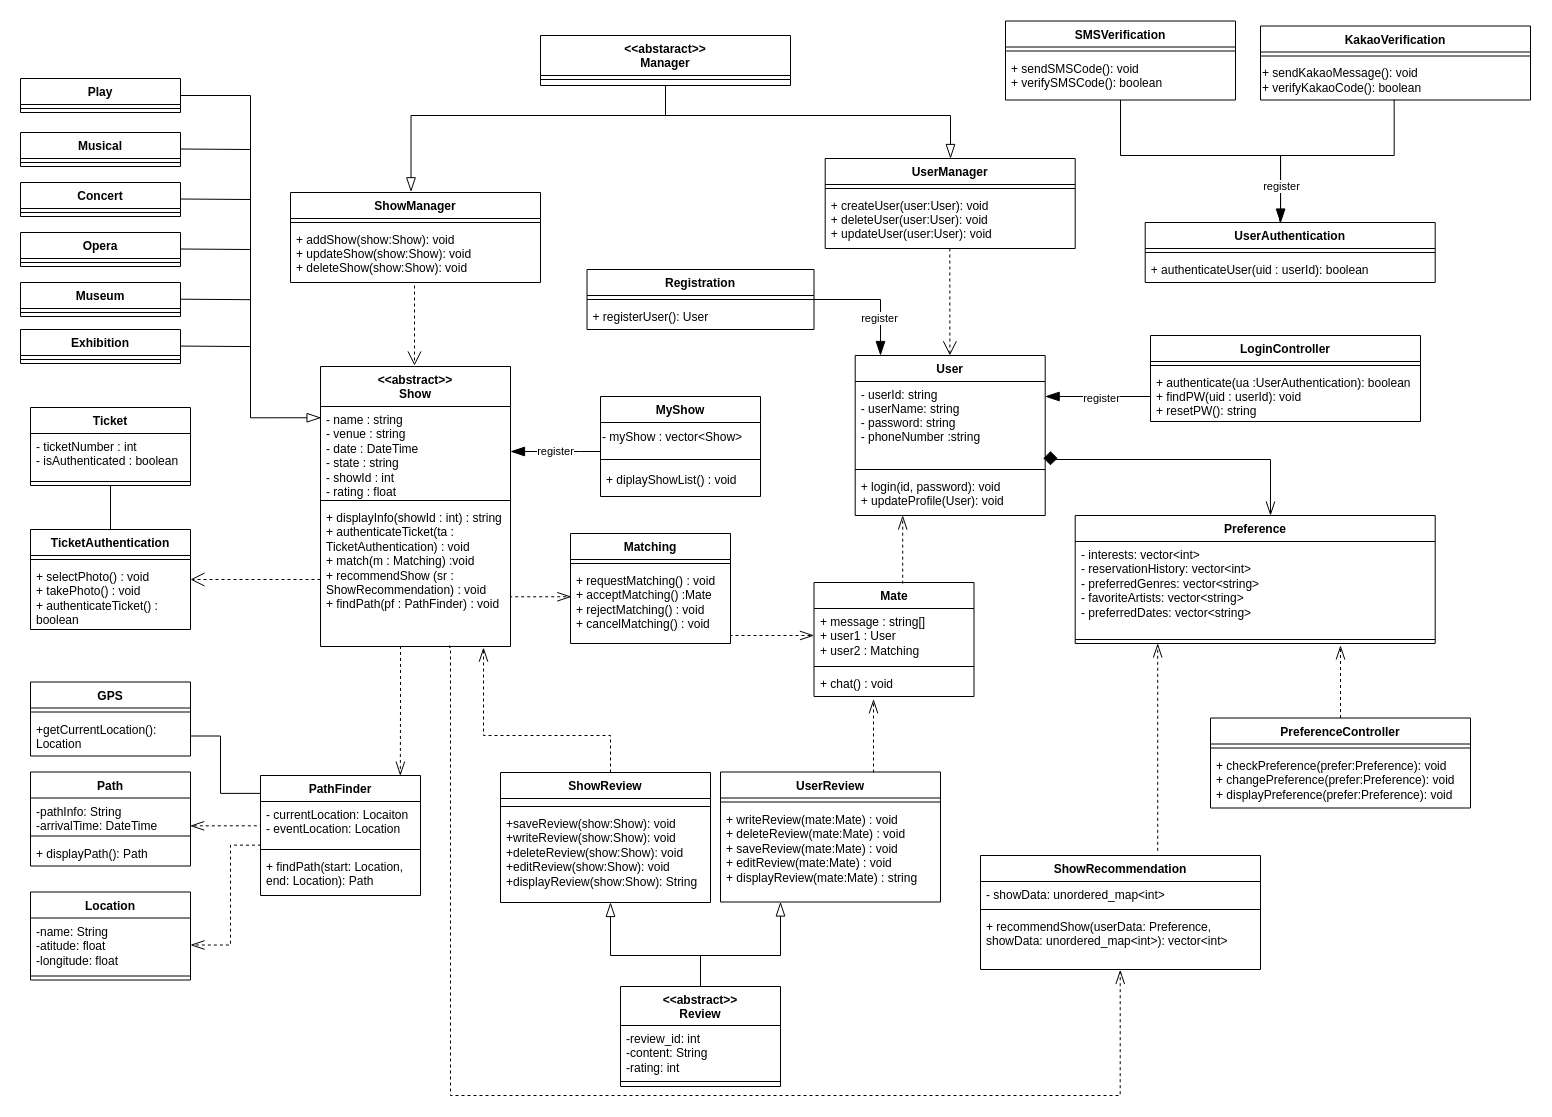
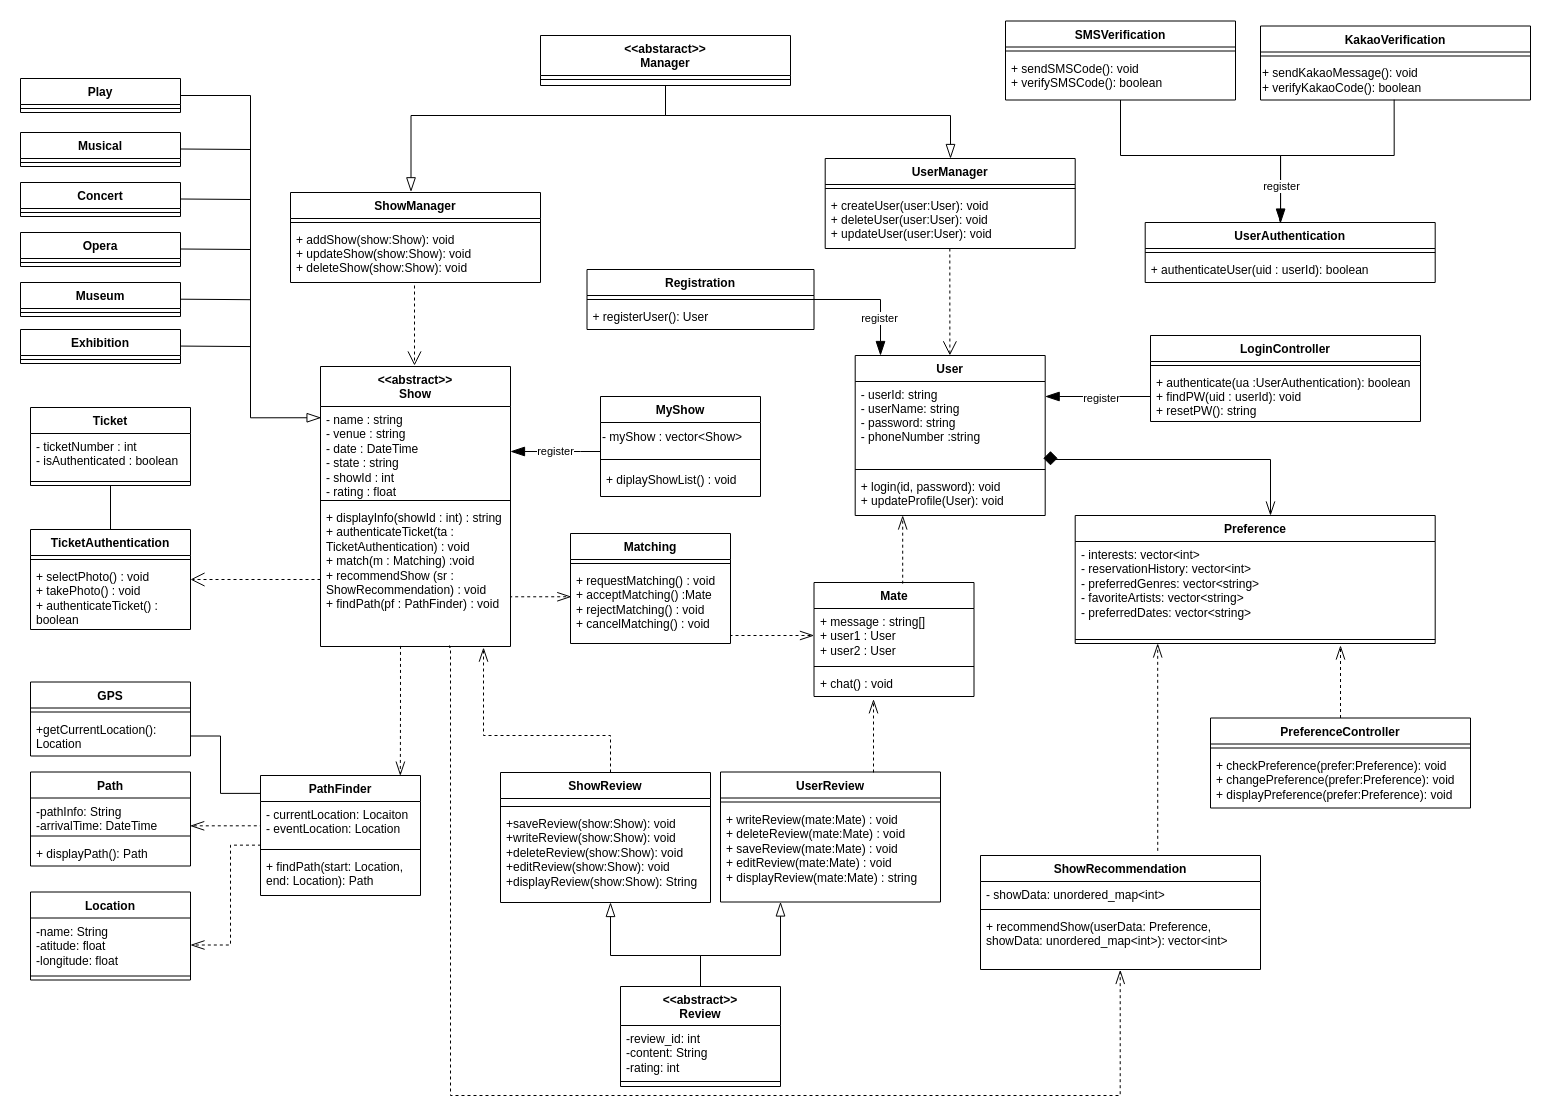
(880, 637) -> (880, 637)
